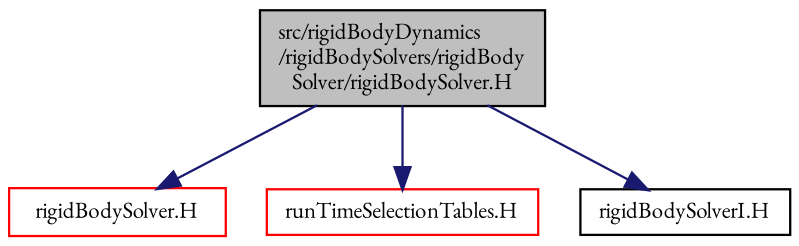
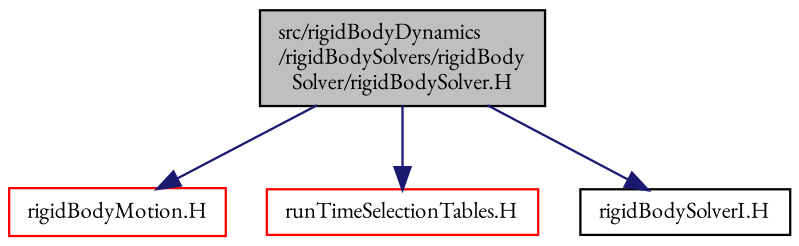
(117, 212) -> (117, 212)
